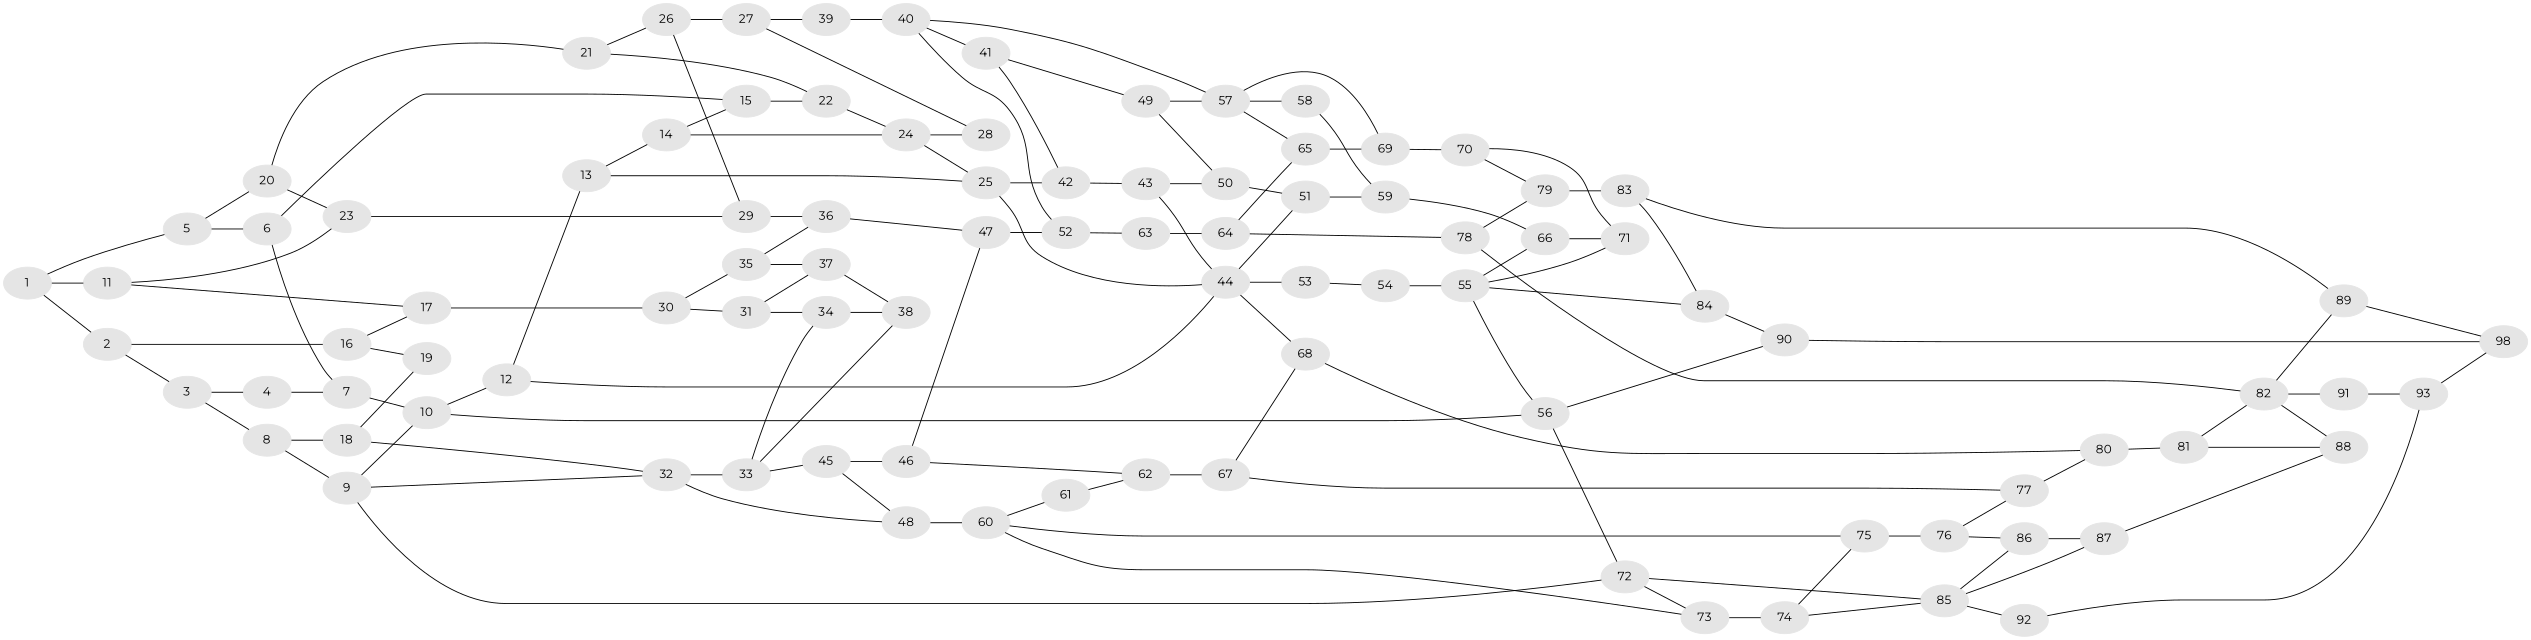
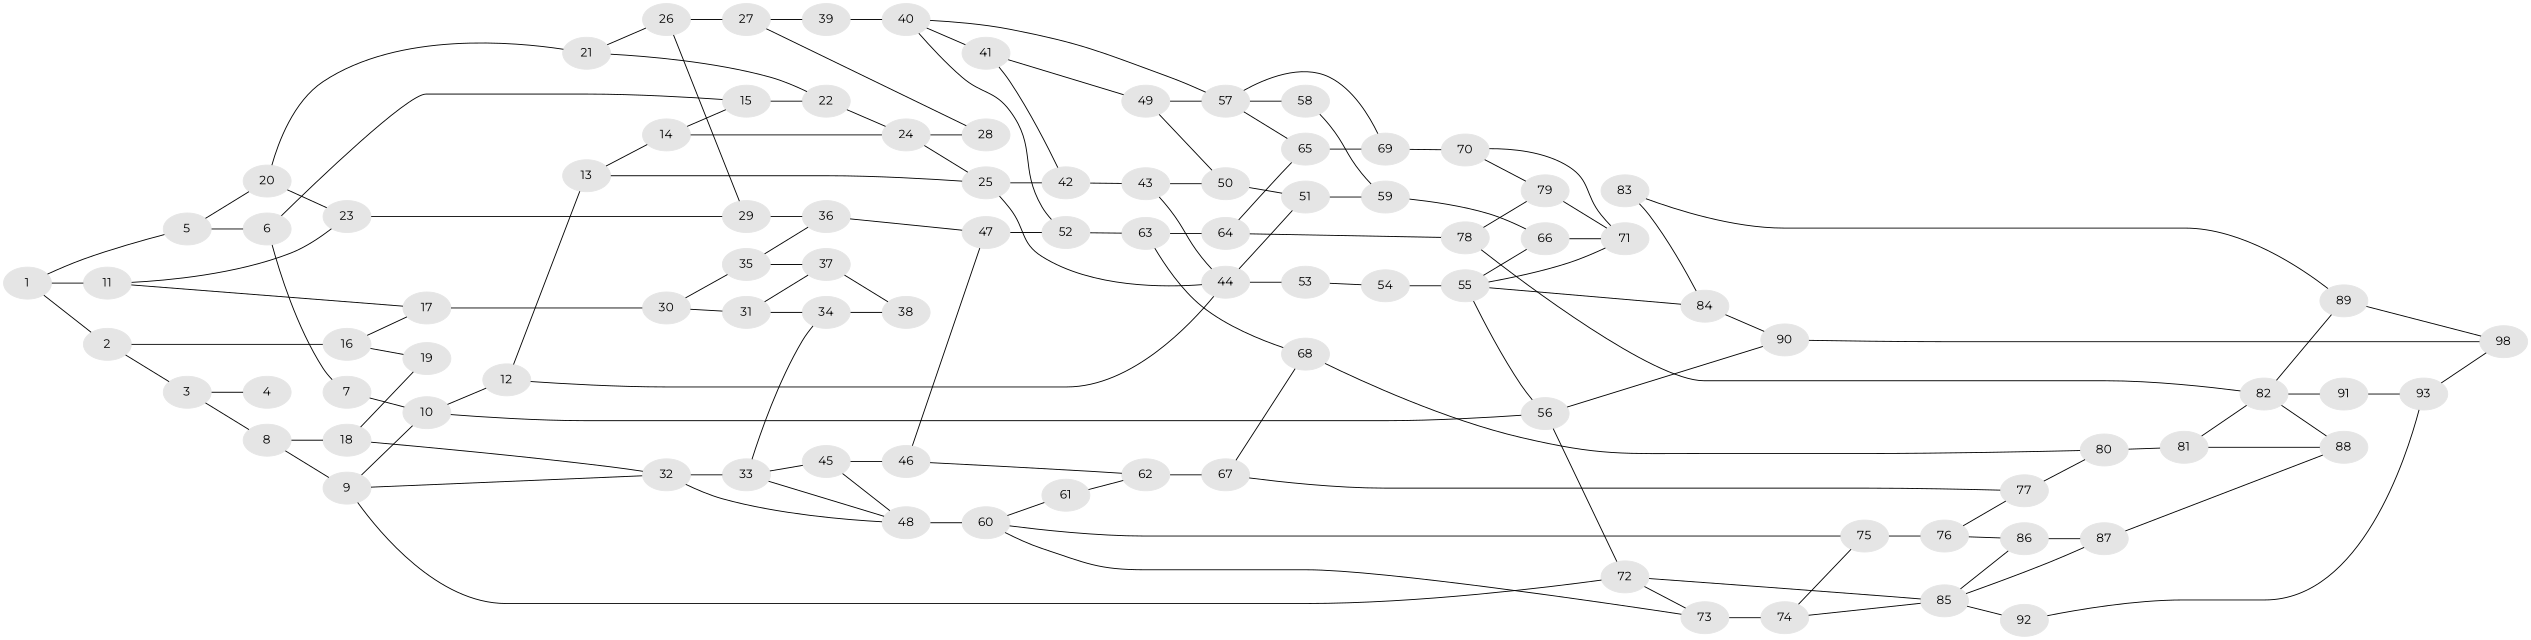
(1582, 191) -> (1585, 215)
(1266, 318) -> (1209, 311)
(307, 392) -> none
(826, 394) -> (826, 499)
